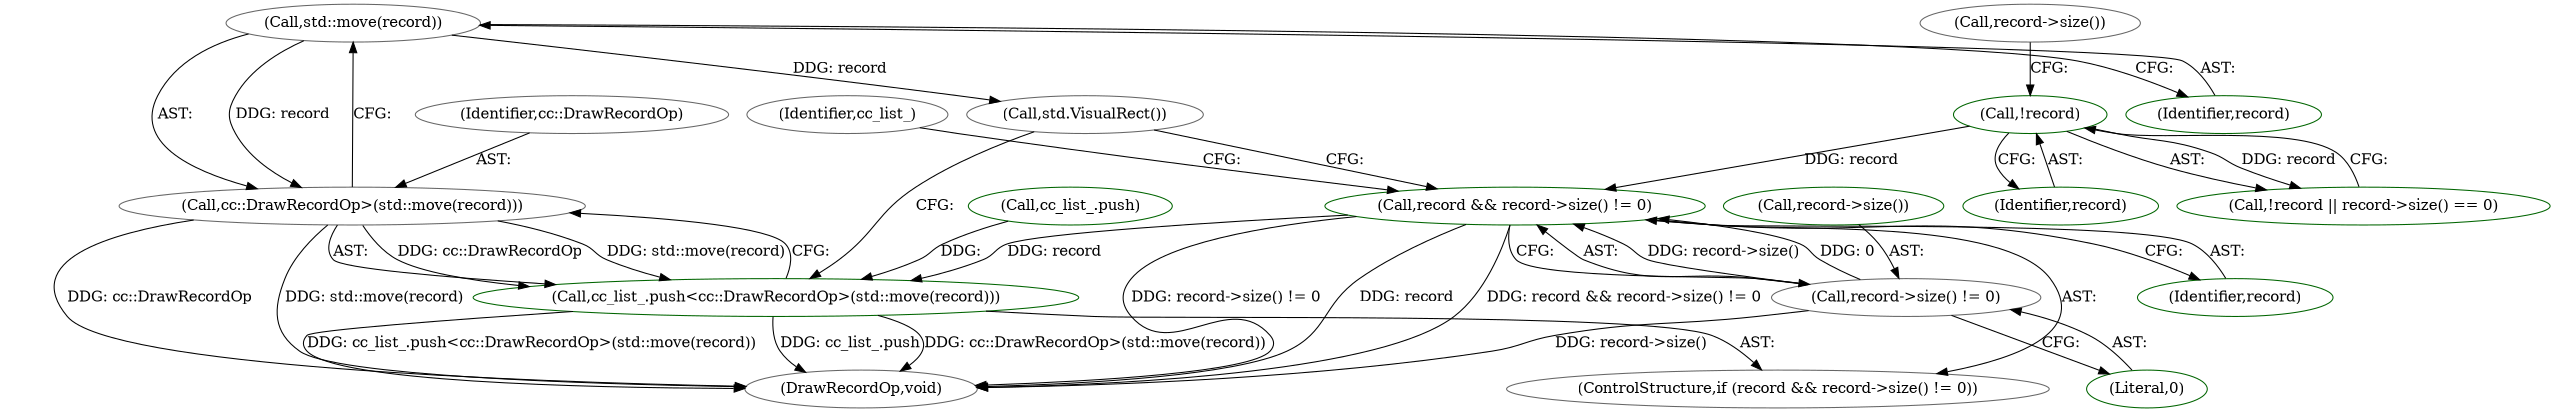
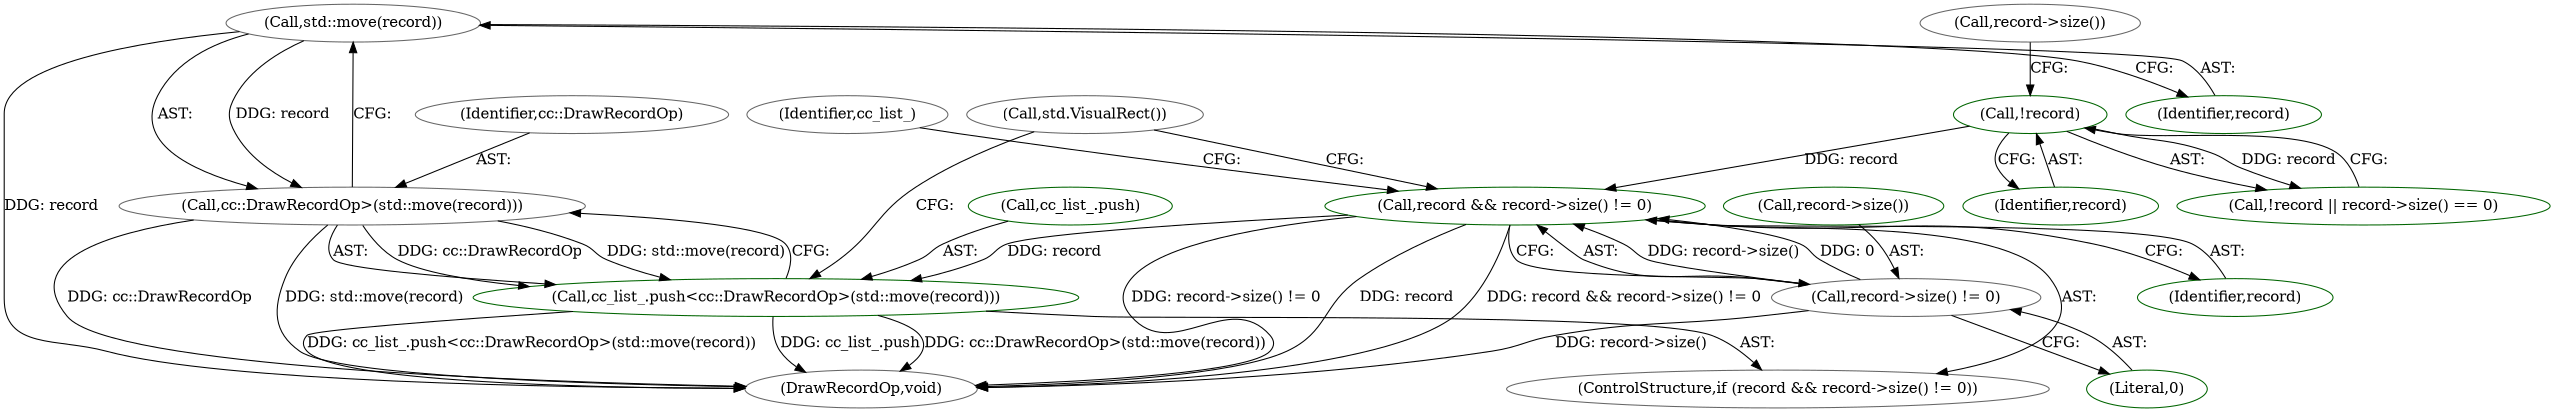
(721, 66) -> (134, 357)
(963, 252) -> (963, 252)
